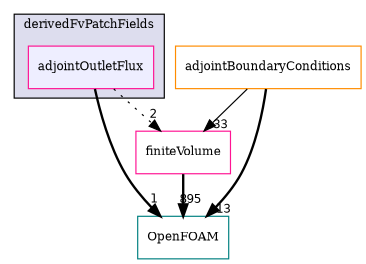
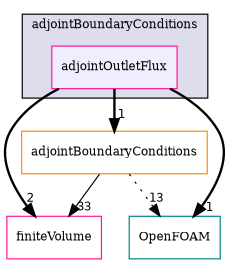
(89, 25) -> (115, 25)
none -> (114, 106)
(133, 106) -> (7, 139)
(251, 153) -> (141, 190)
(183, 189) -> none
